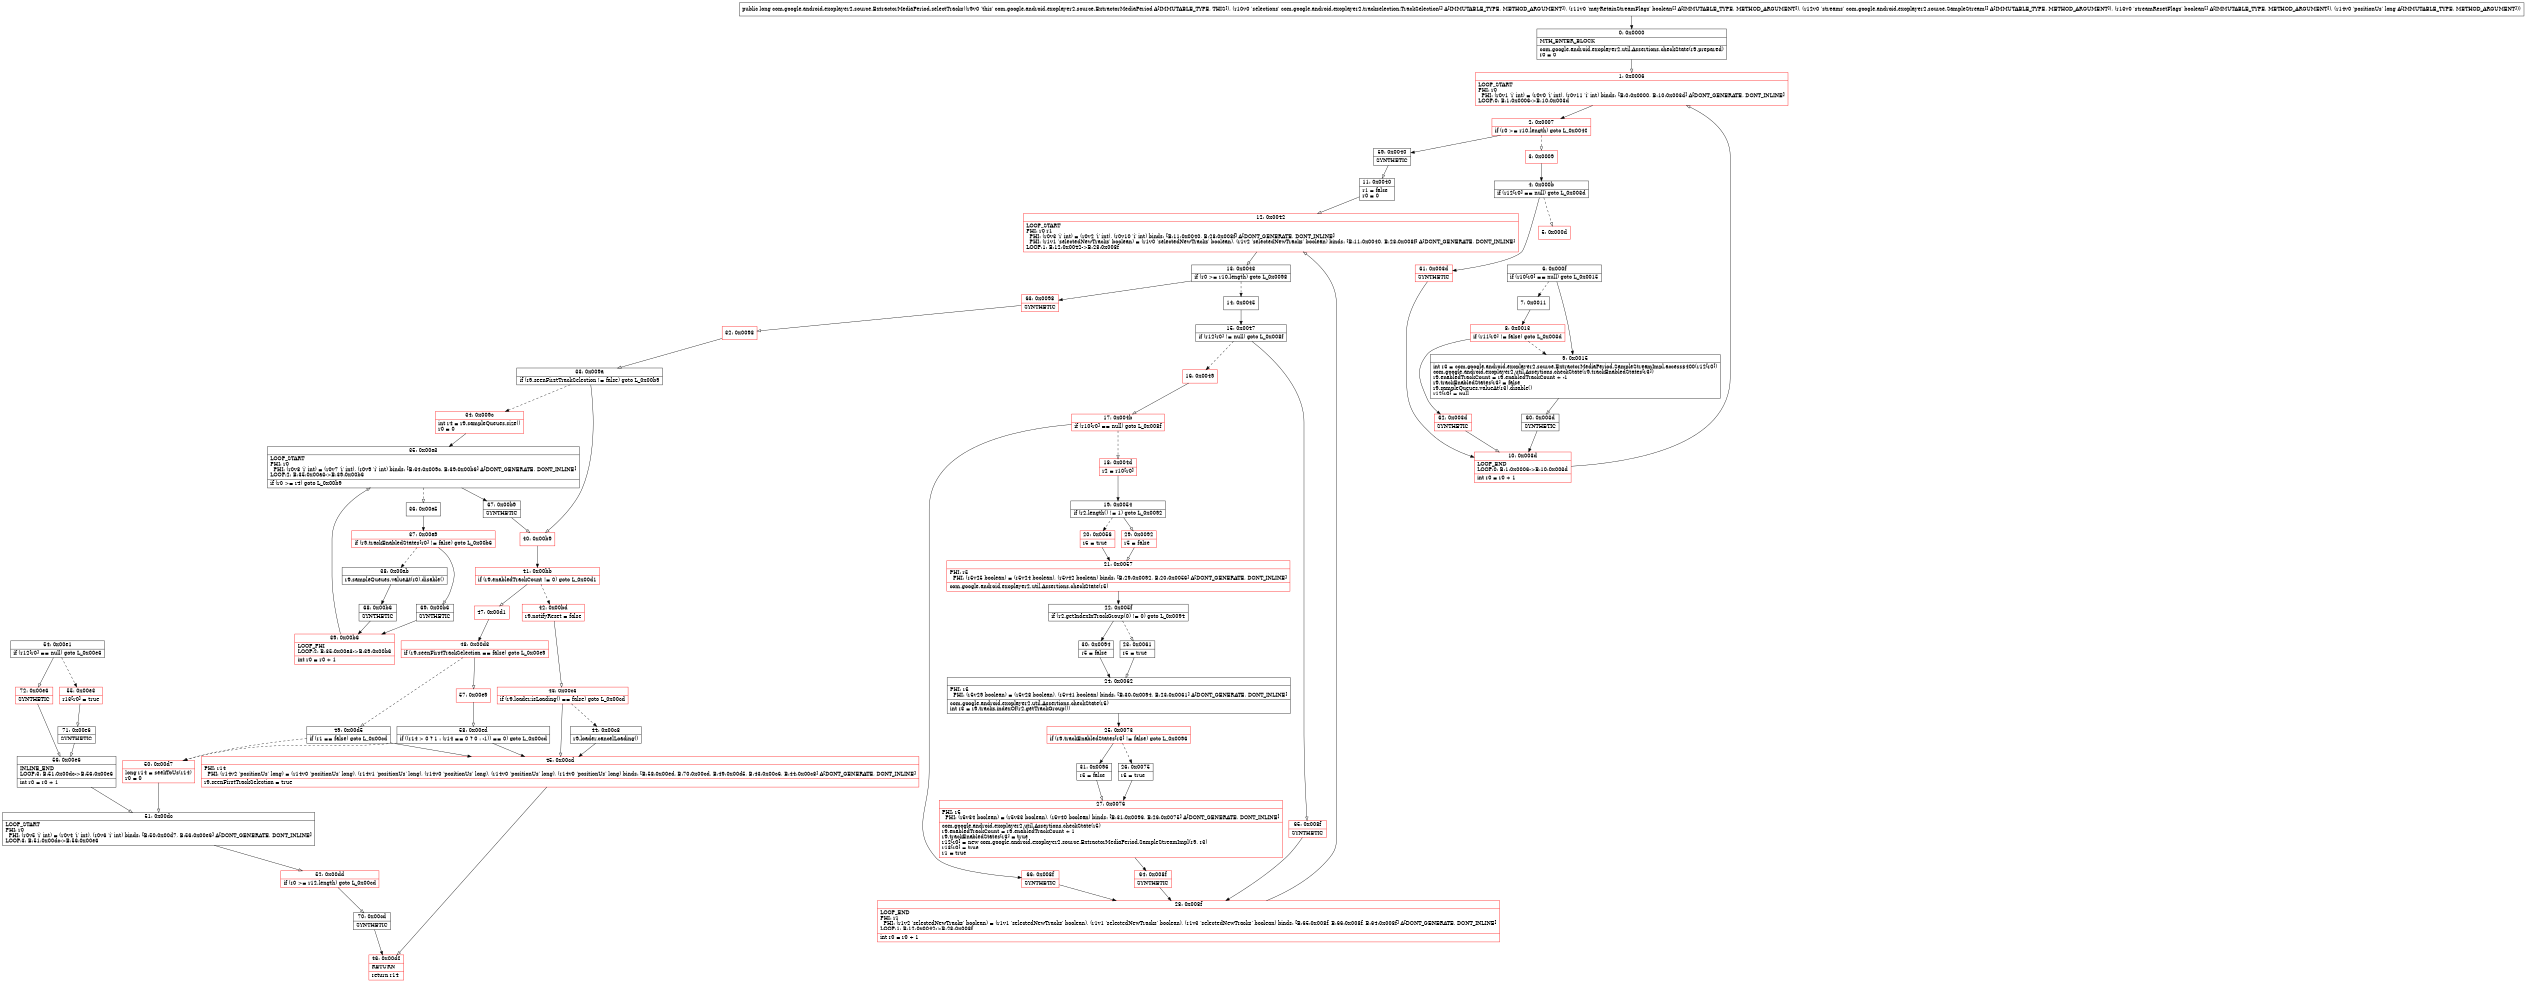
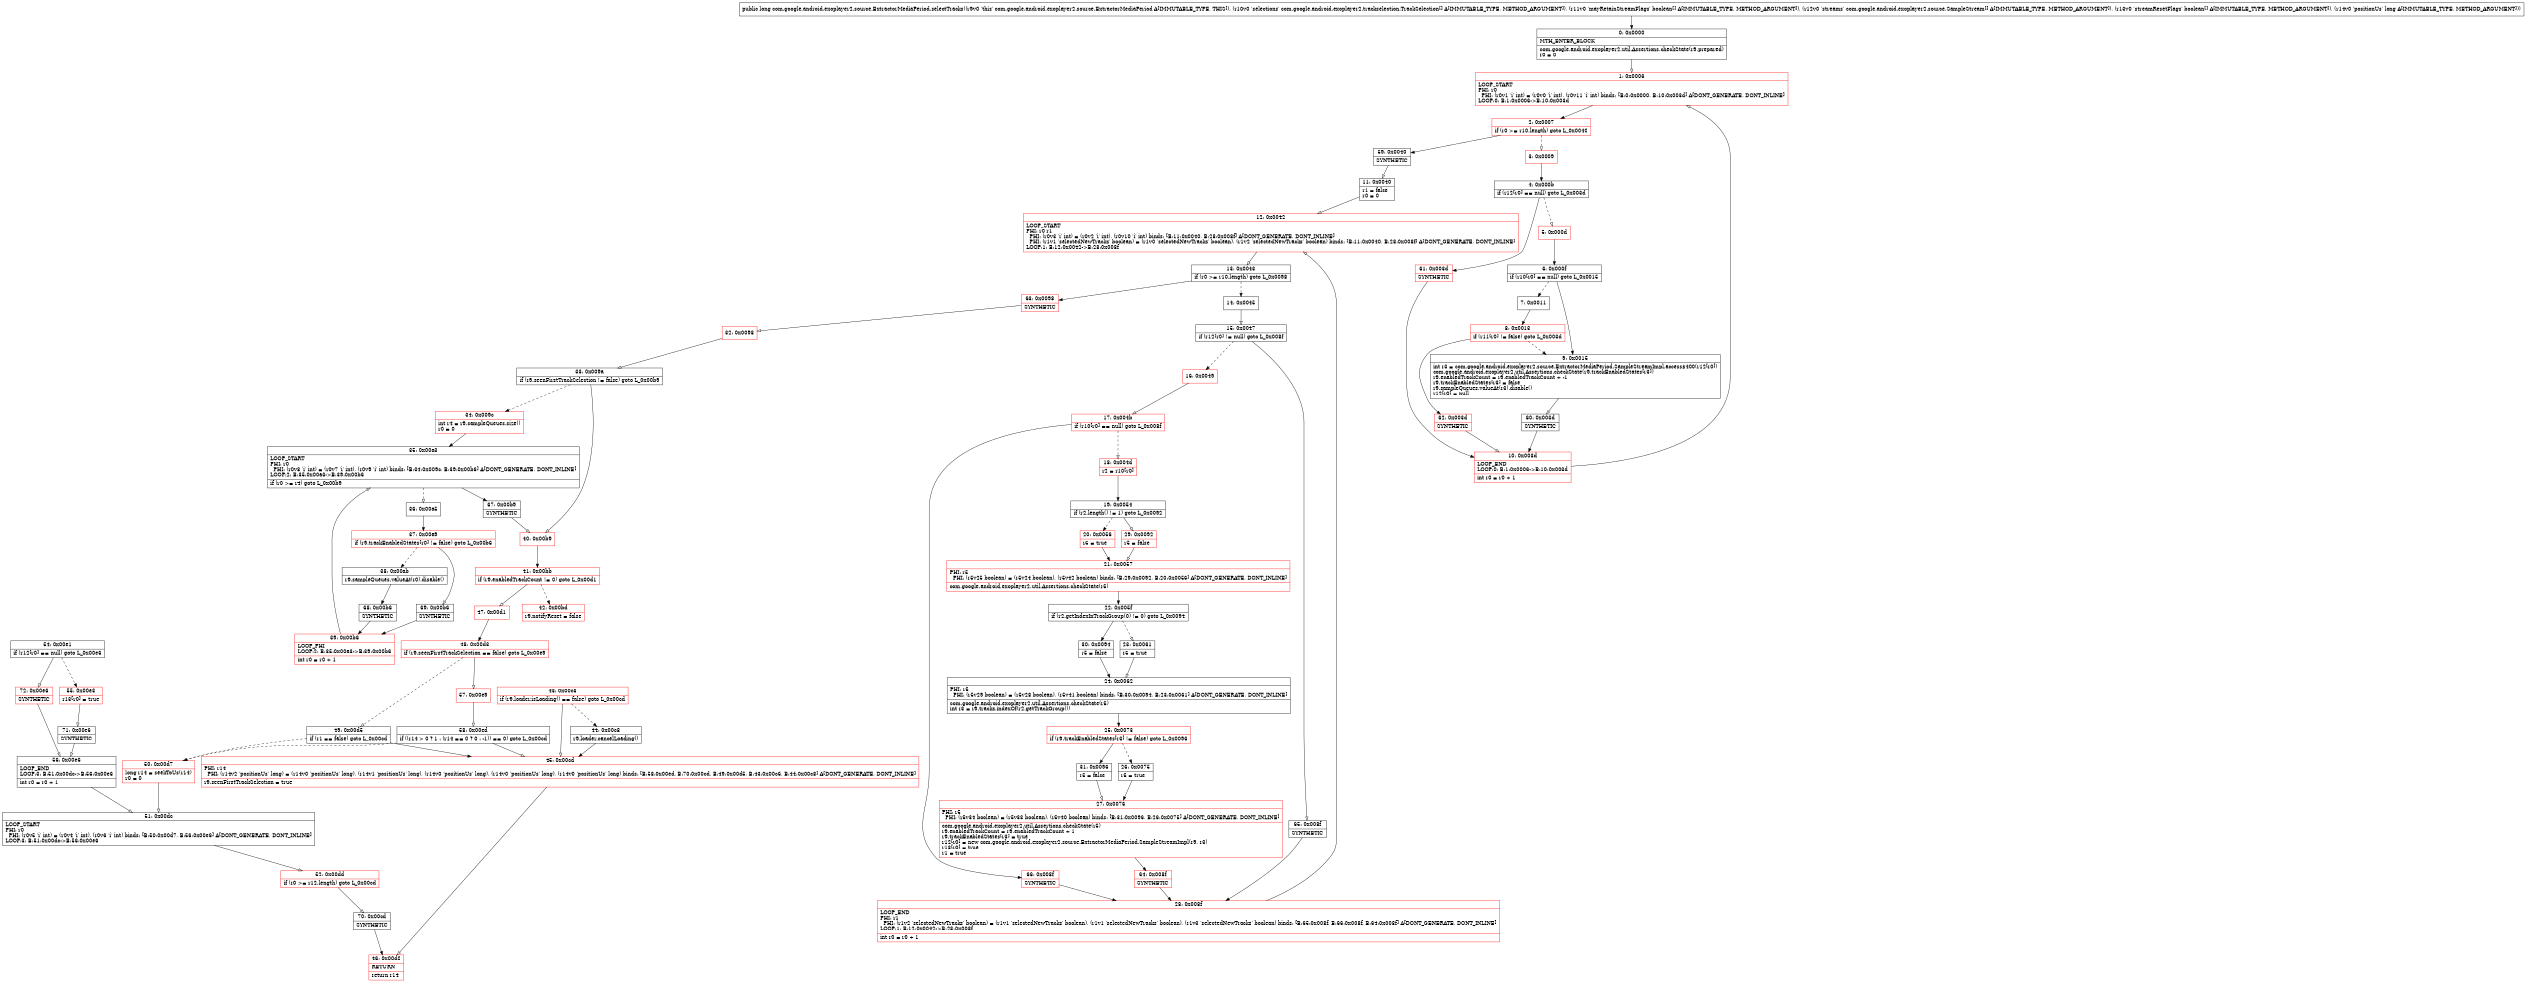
none -> (1554, 250)
(1241, 315) -> (1241, 315)
(558, 652) -> none
(507, 749) -> (507, 749)
(37, 769) -> (35, 769)
(1308, 829) -> (1308, 829)
